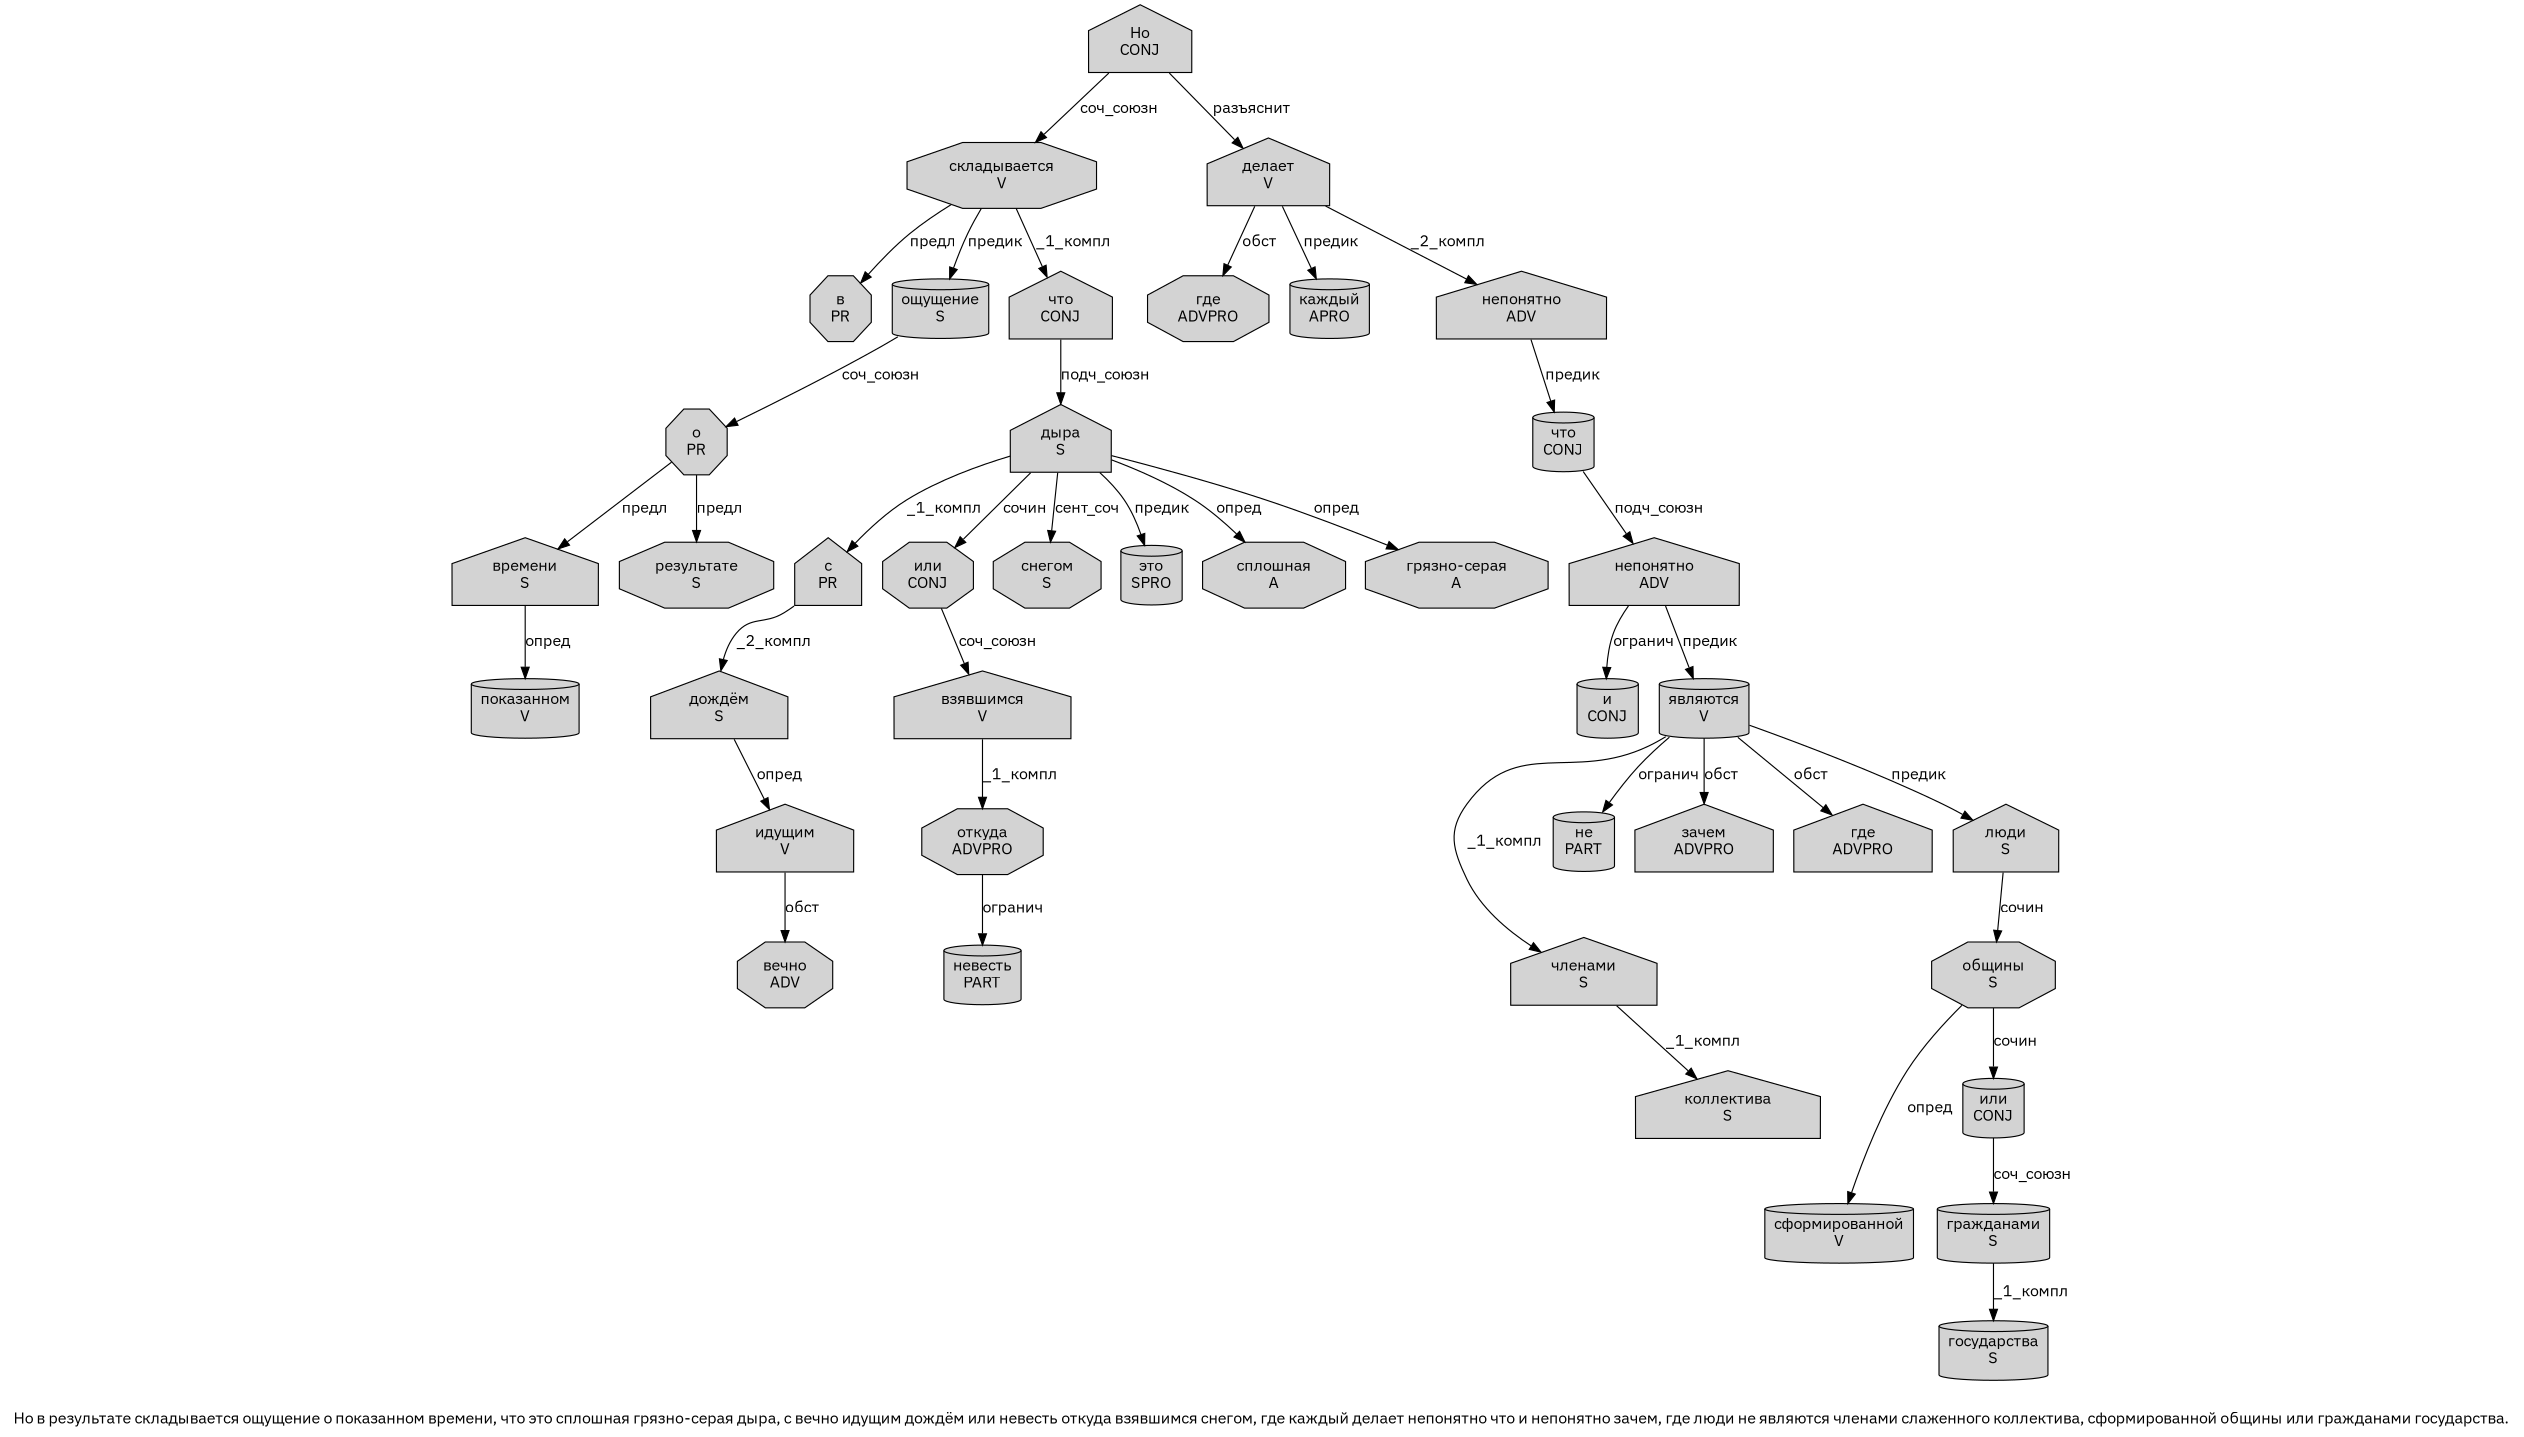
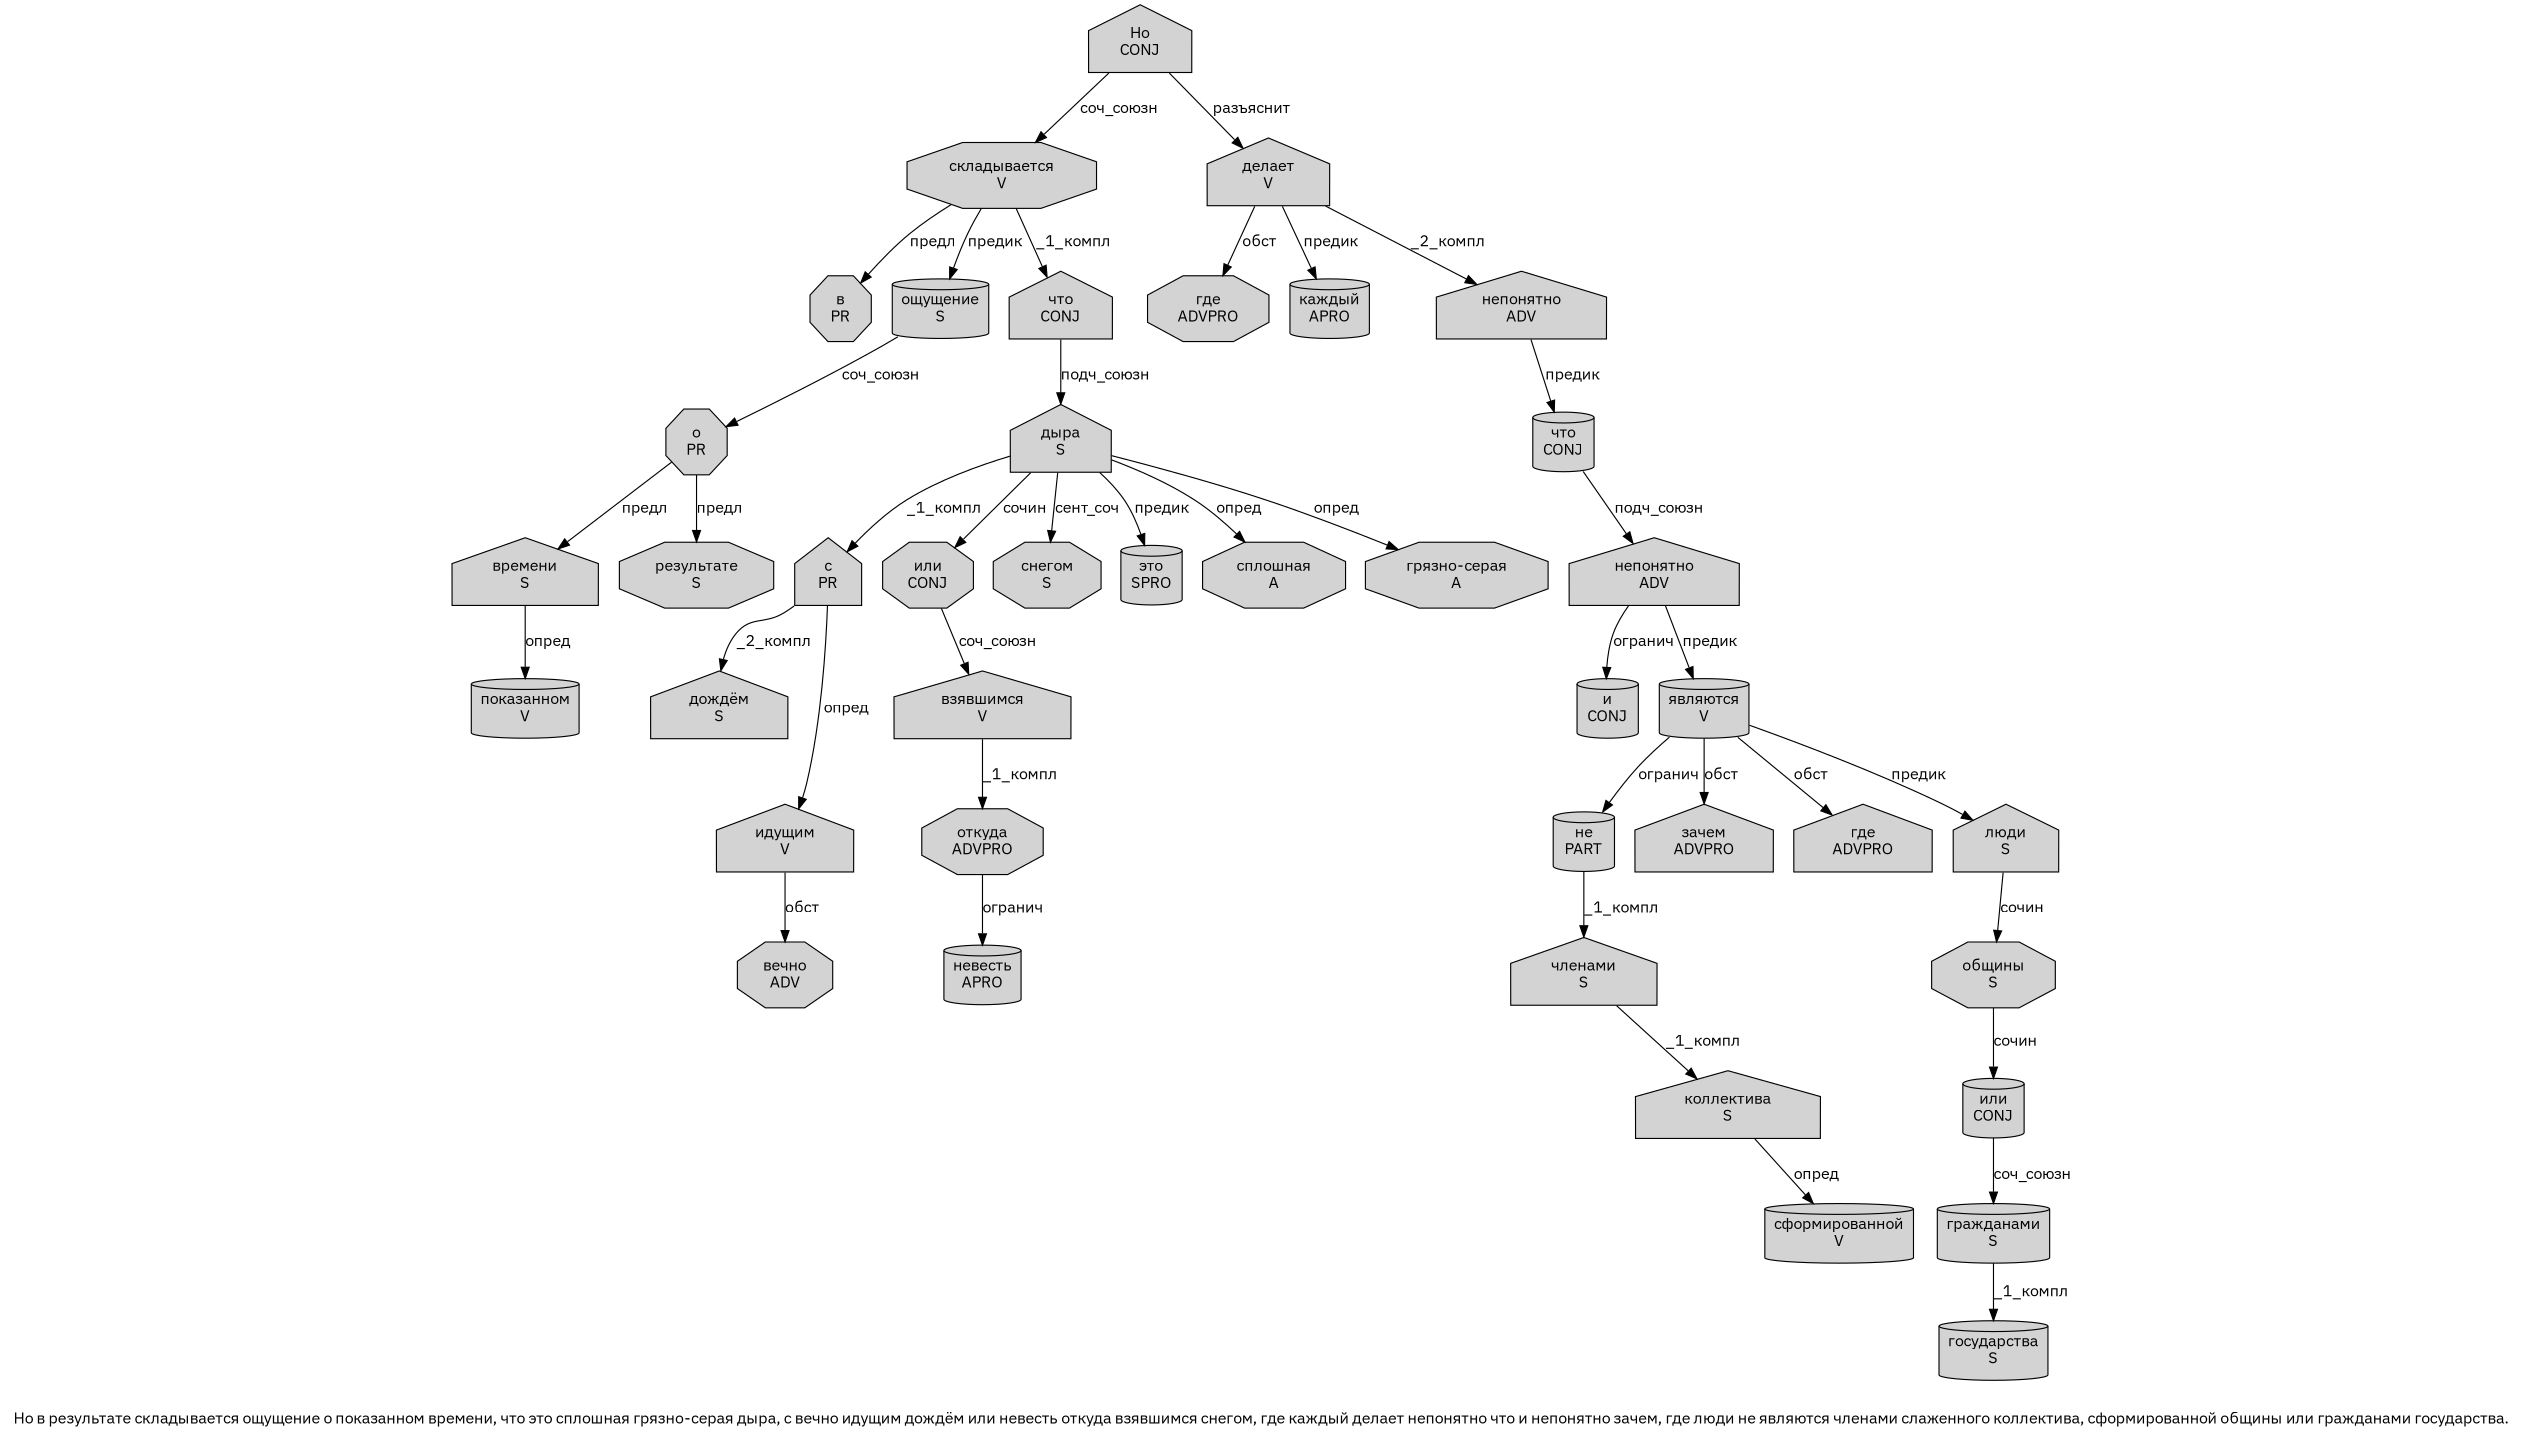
(749, 769) -> (820, 703)
(1481, 788) -> (1584, 899)
(982, 975) -> (982, 975)
(1895, 1092) -> (1780, 1167)
